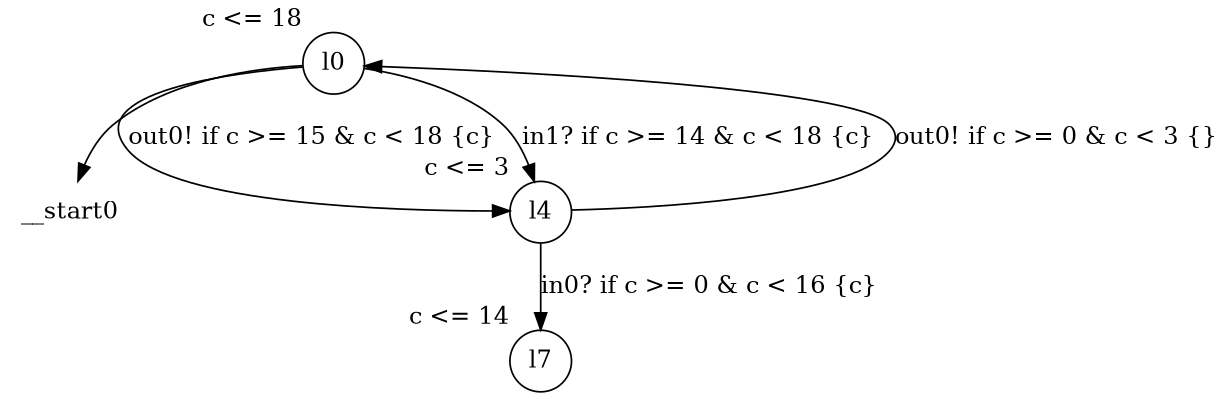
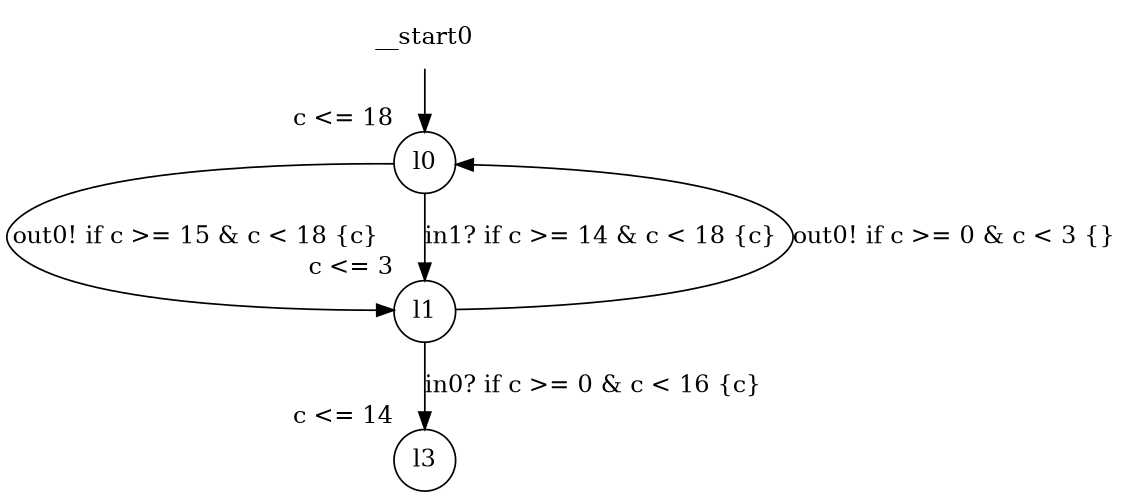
(179, 89) -> (425, 92)
(541, 212) -> (425, 311)
(541, 361) -> (425, 460)
